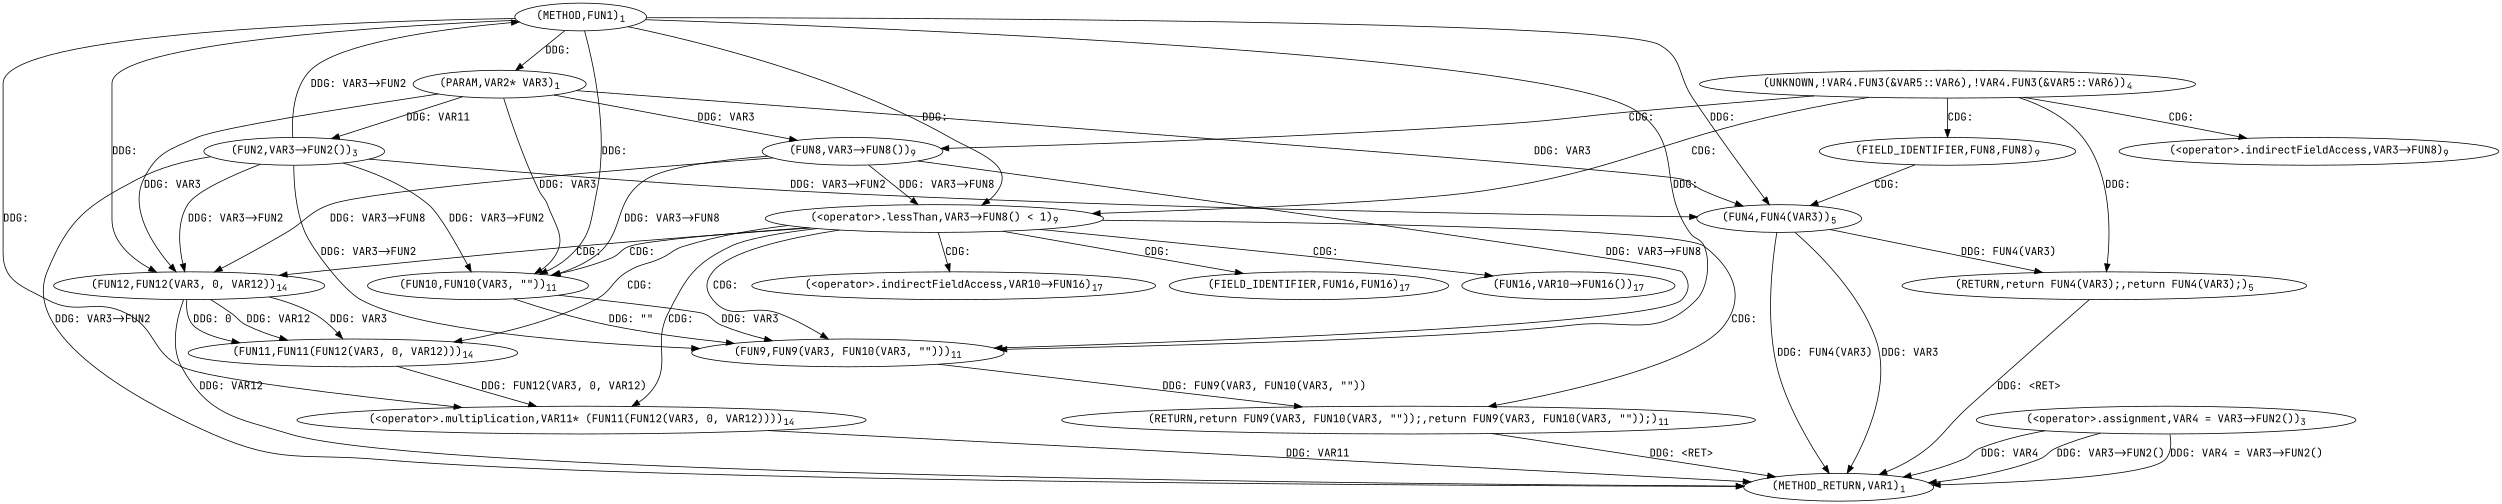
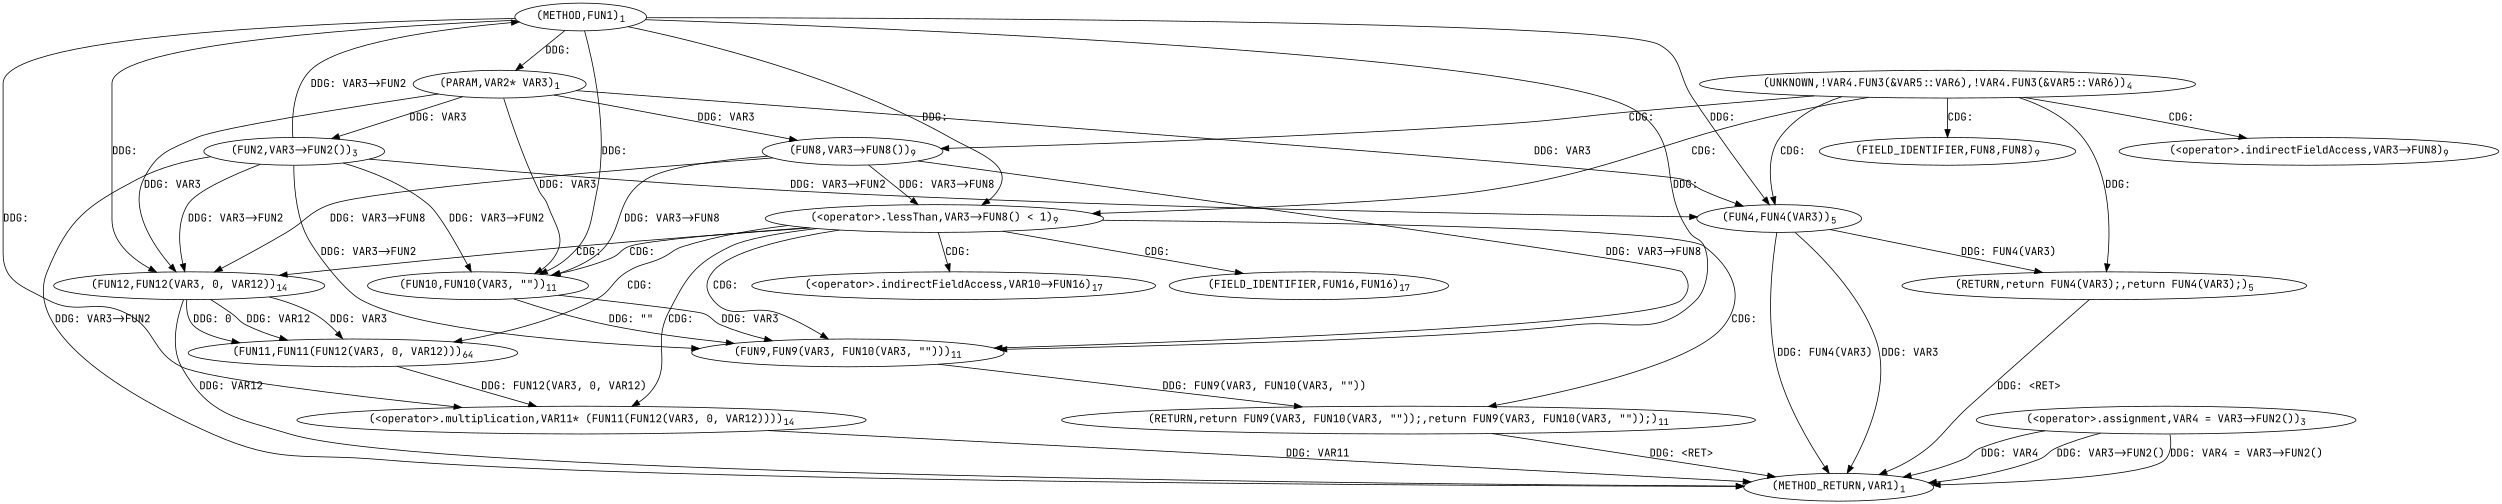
(438, 118) -> (438, 118)
(1866, 184) -> (1784, 132)
(1568, 286) -> none
(468, 352) -> (468, 352)
